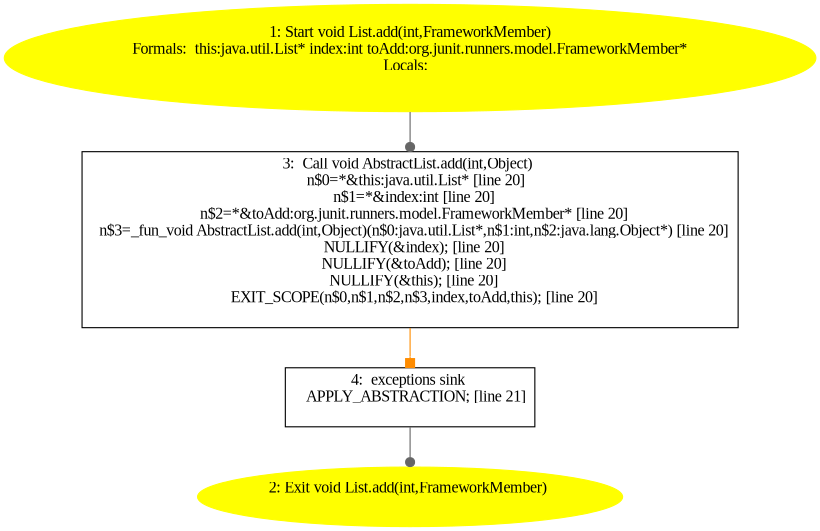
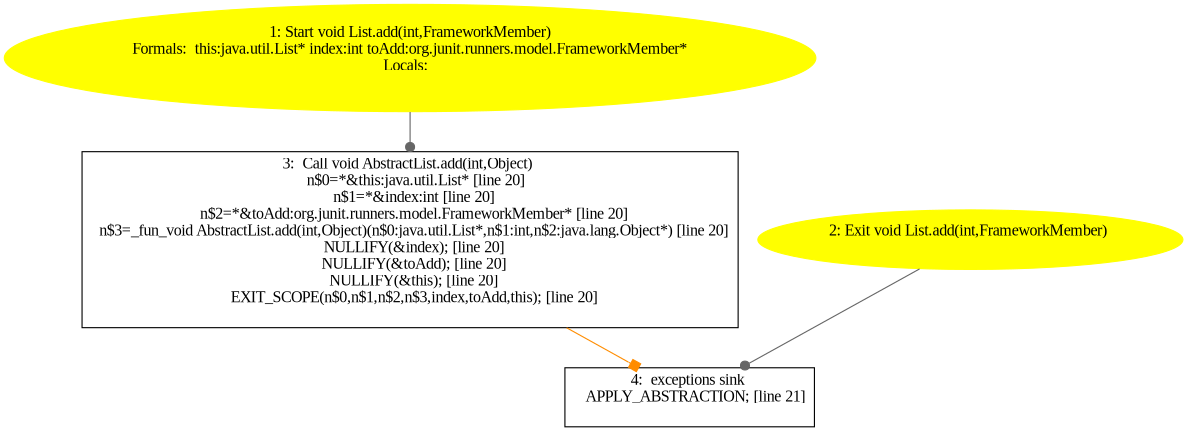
(410, 442) -> (834, 316)
